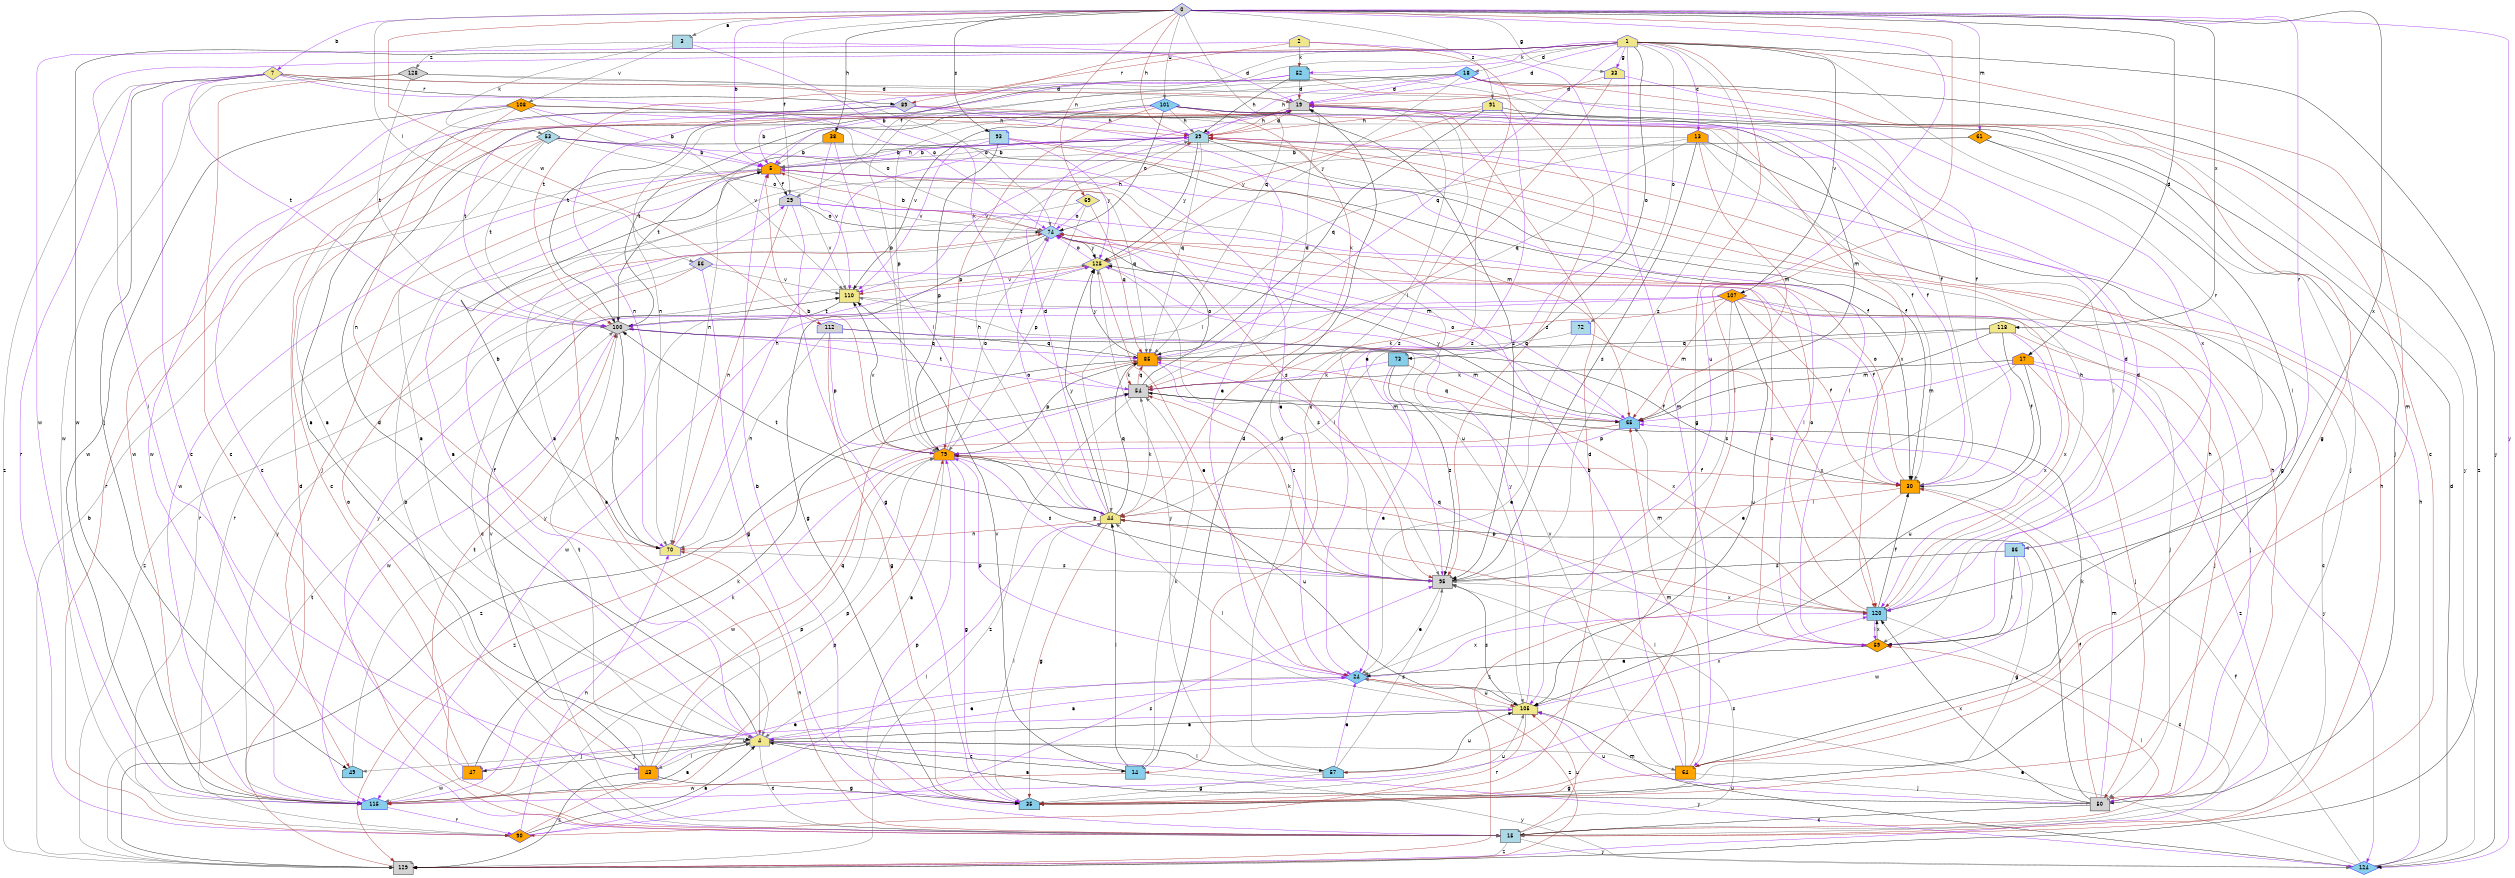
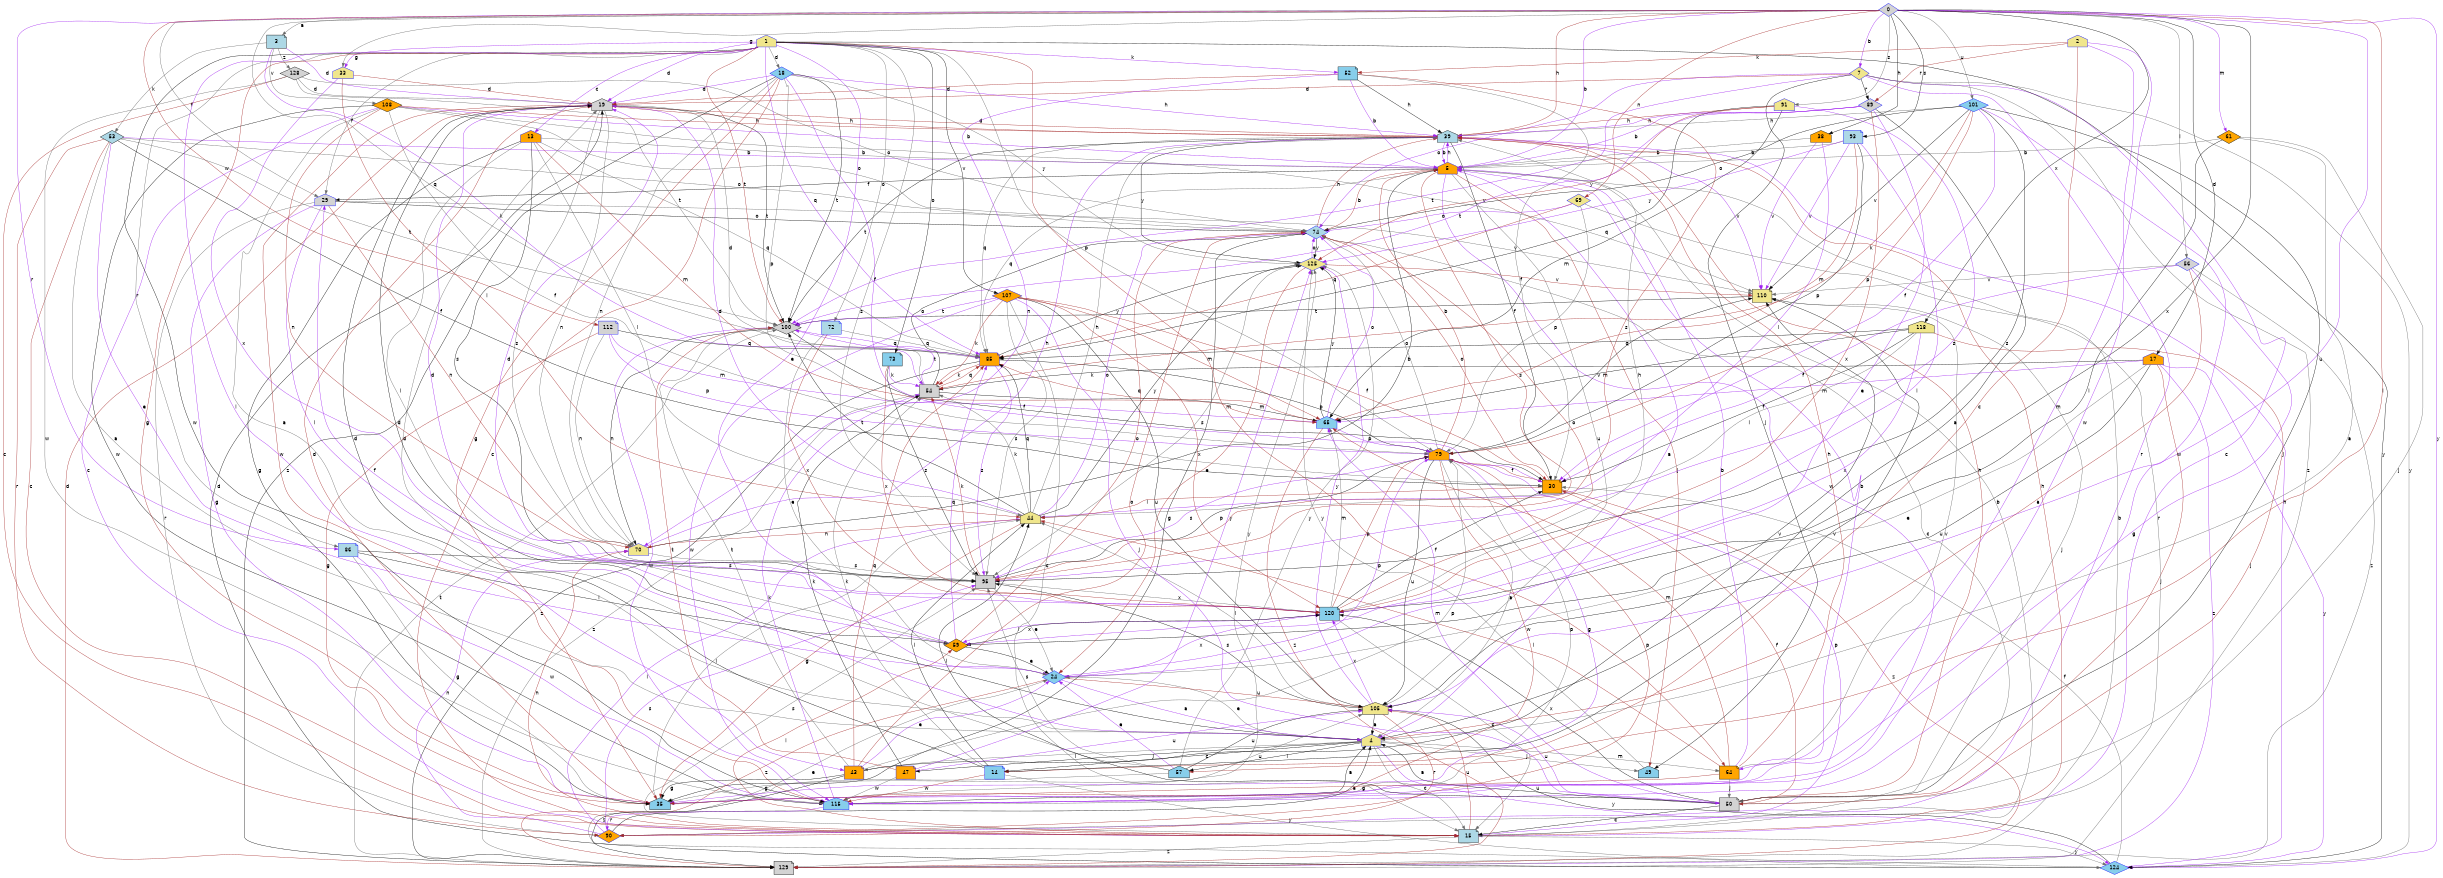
(1224, 270) -> none
(830, 328) -> (608, 328)
(1893, 434) -> none
(1387, 502) -> none
(1135, 773) -> (995, 773)
